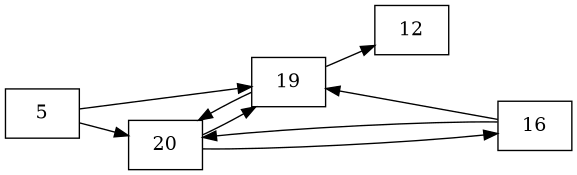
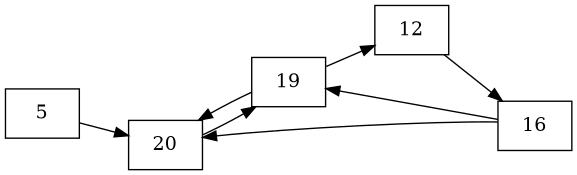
(159, 99) -> none
(343, 145) -> (468, 74)
